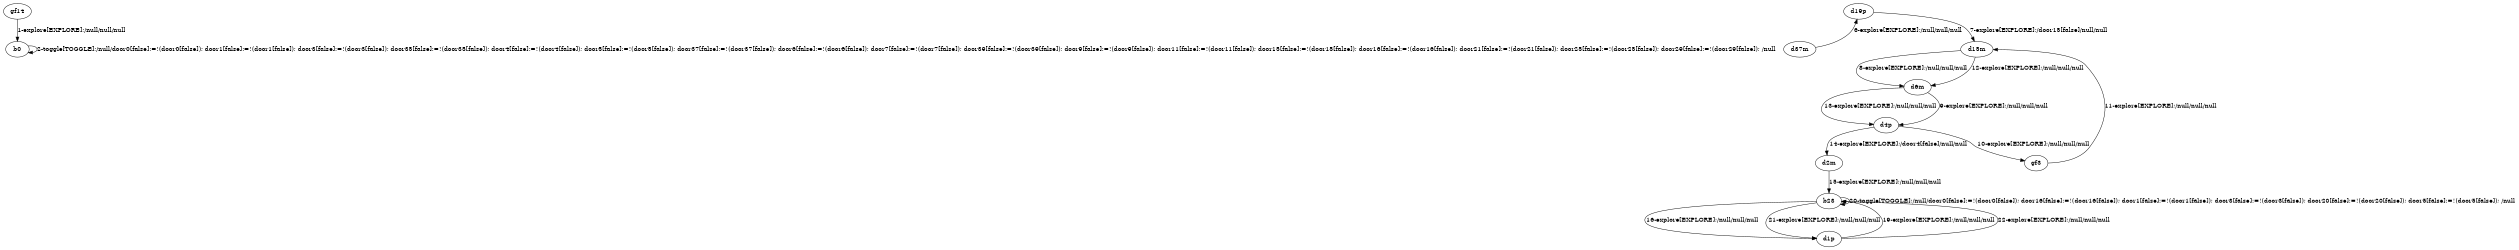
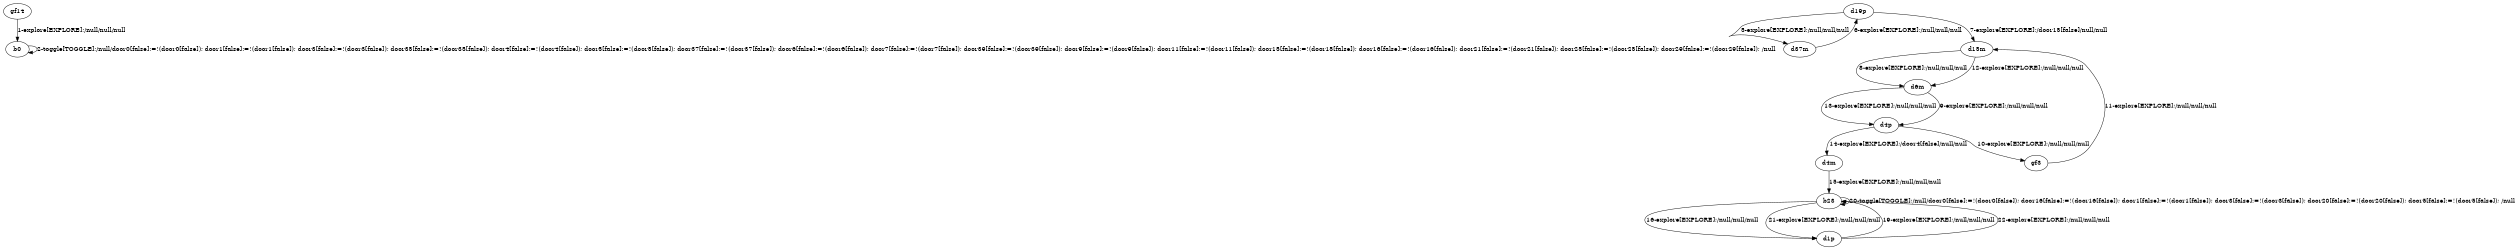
none -> (1757, 22)
(1829, 163) -> (1829, 163)
